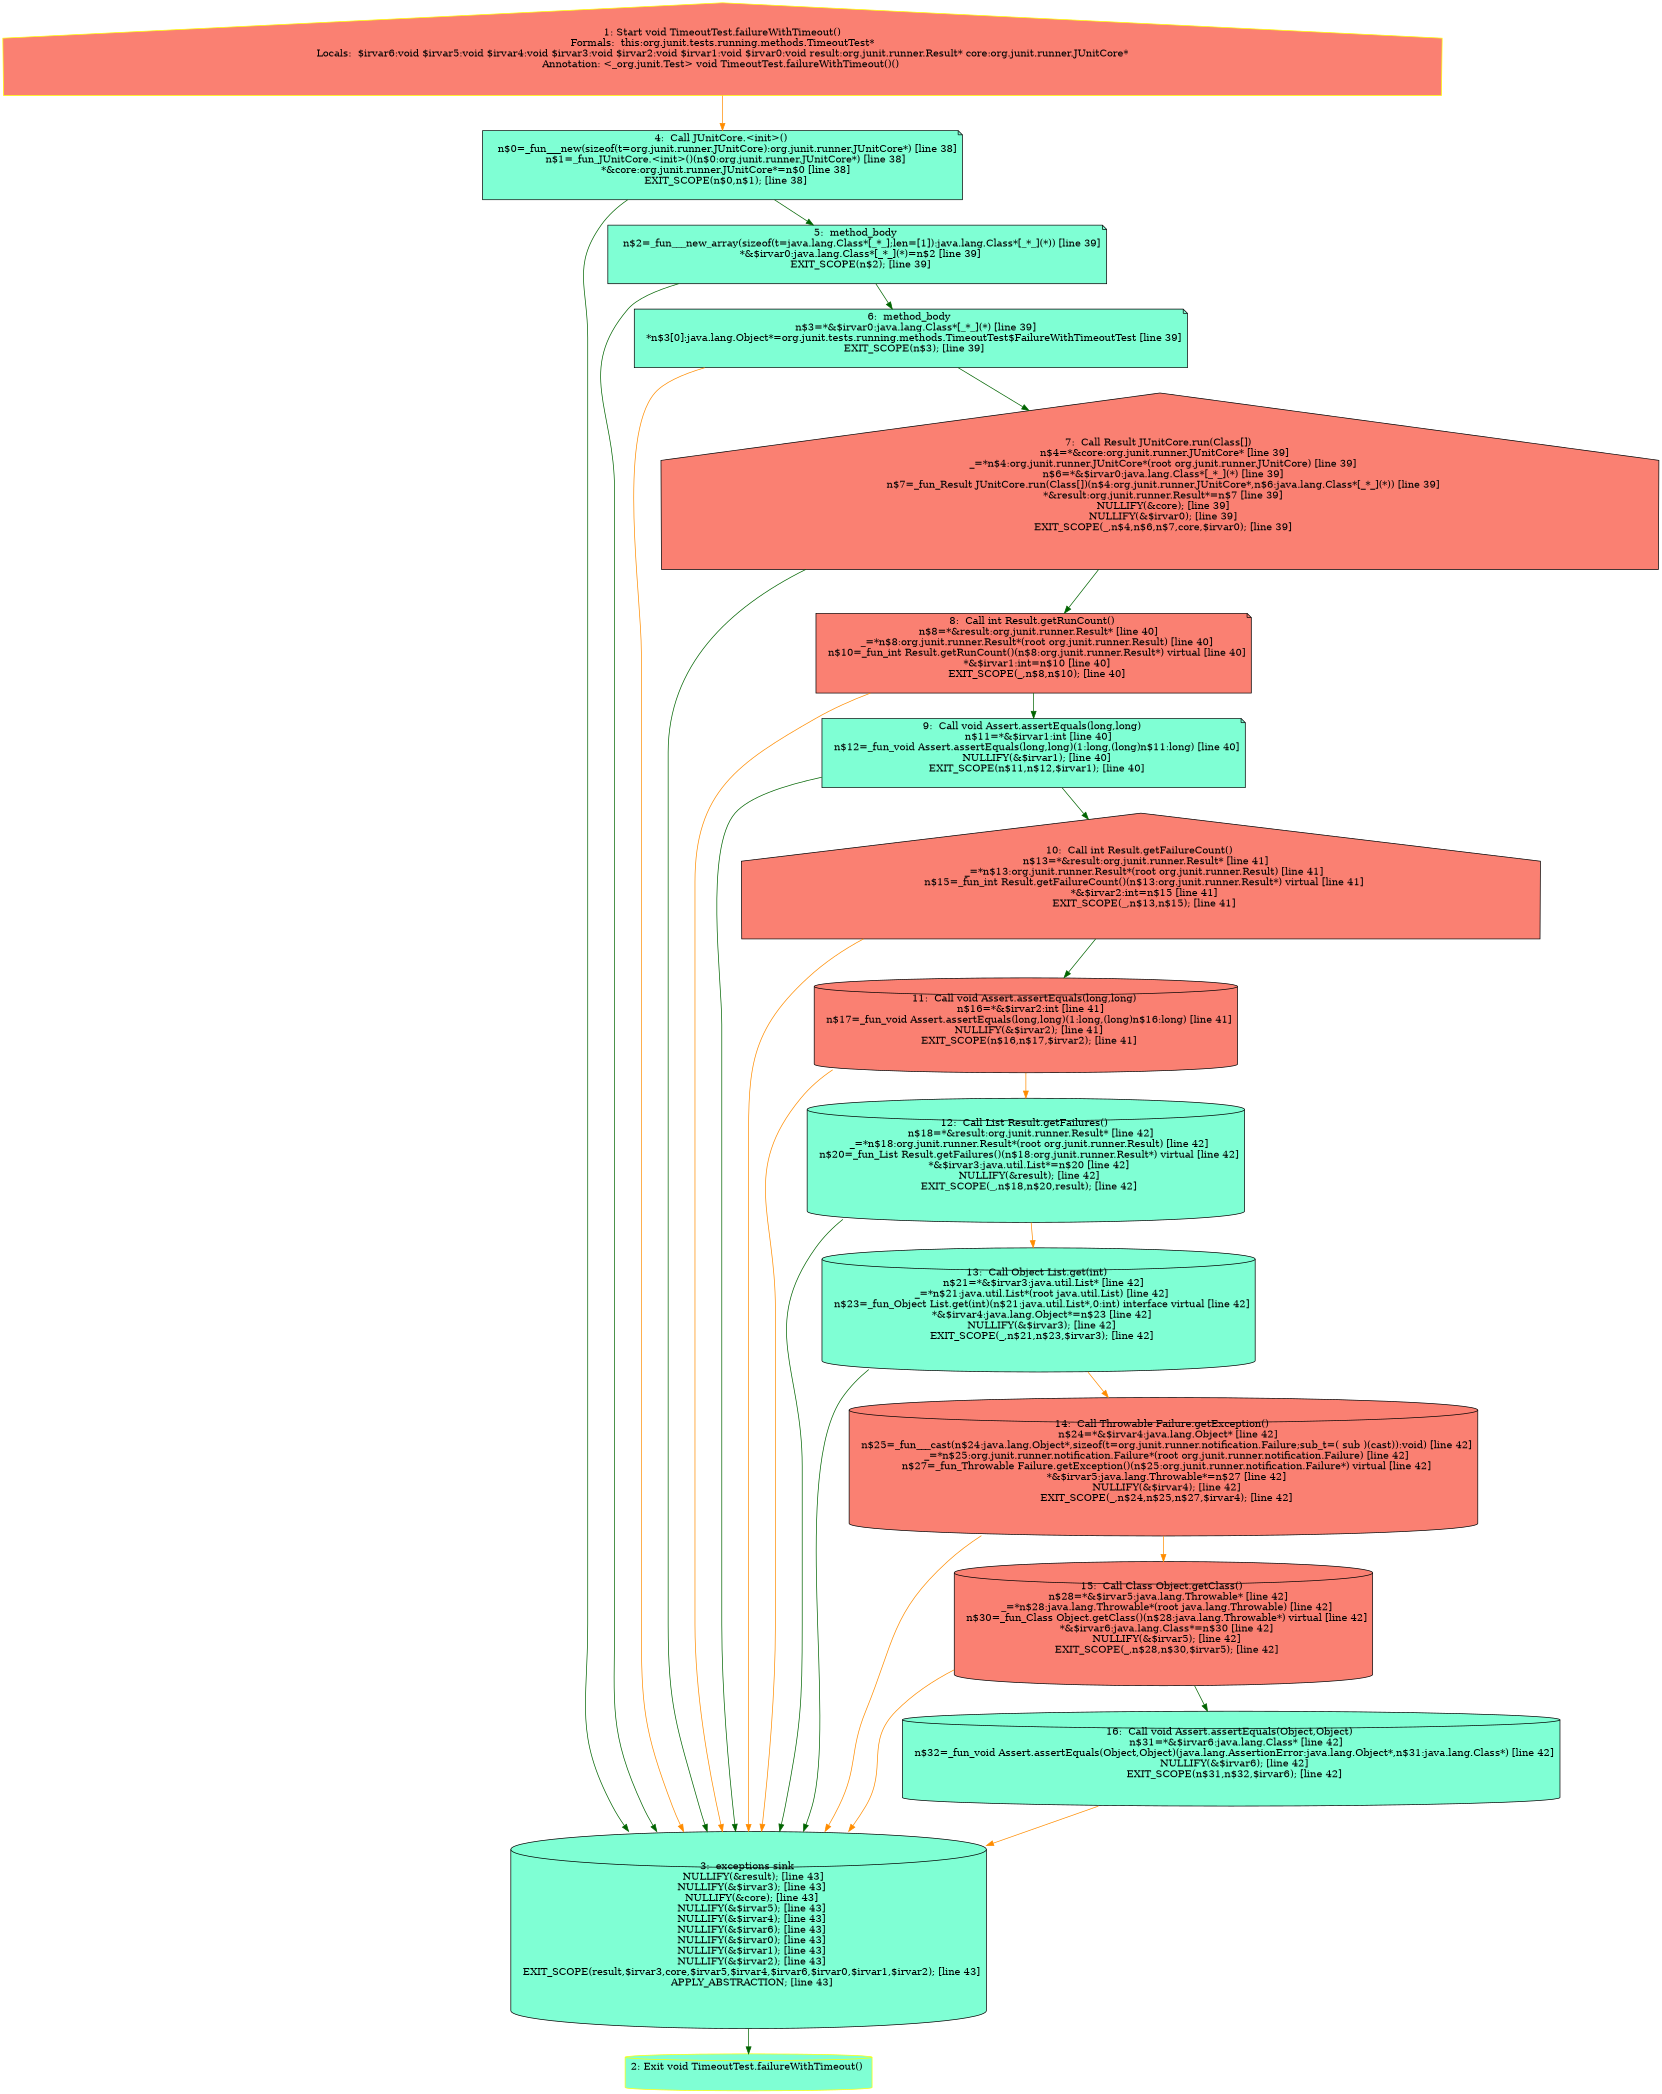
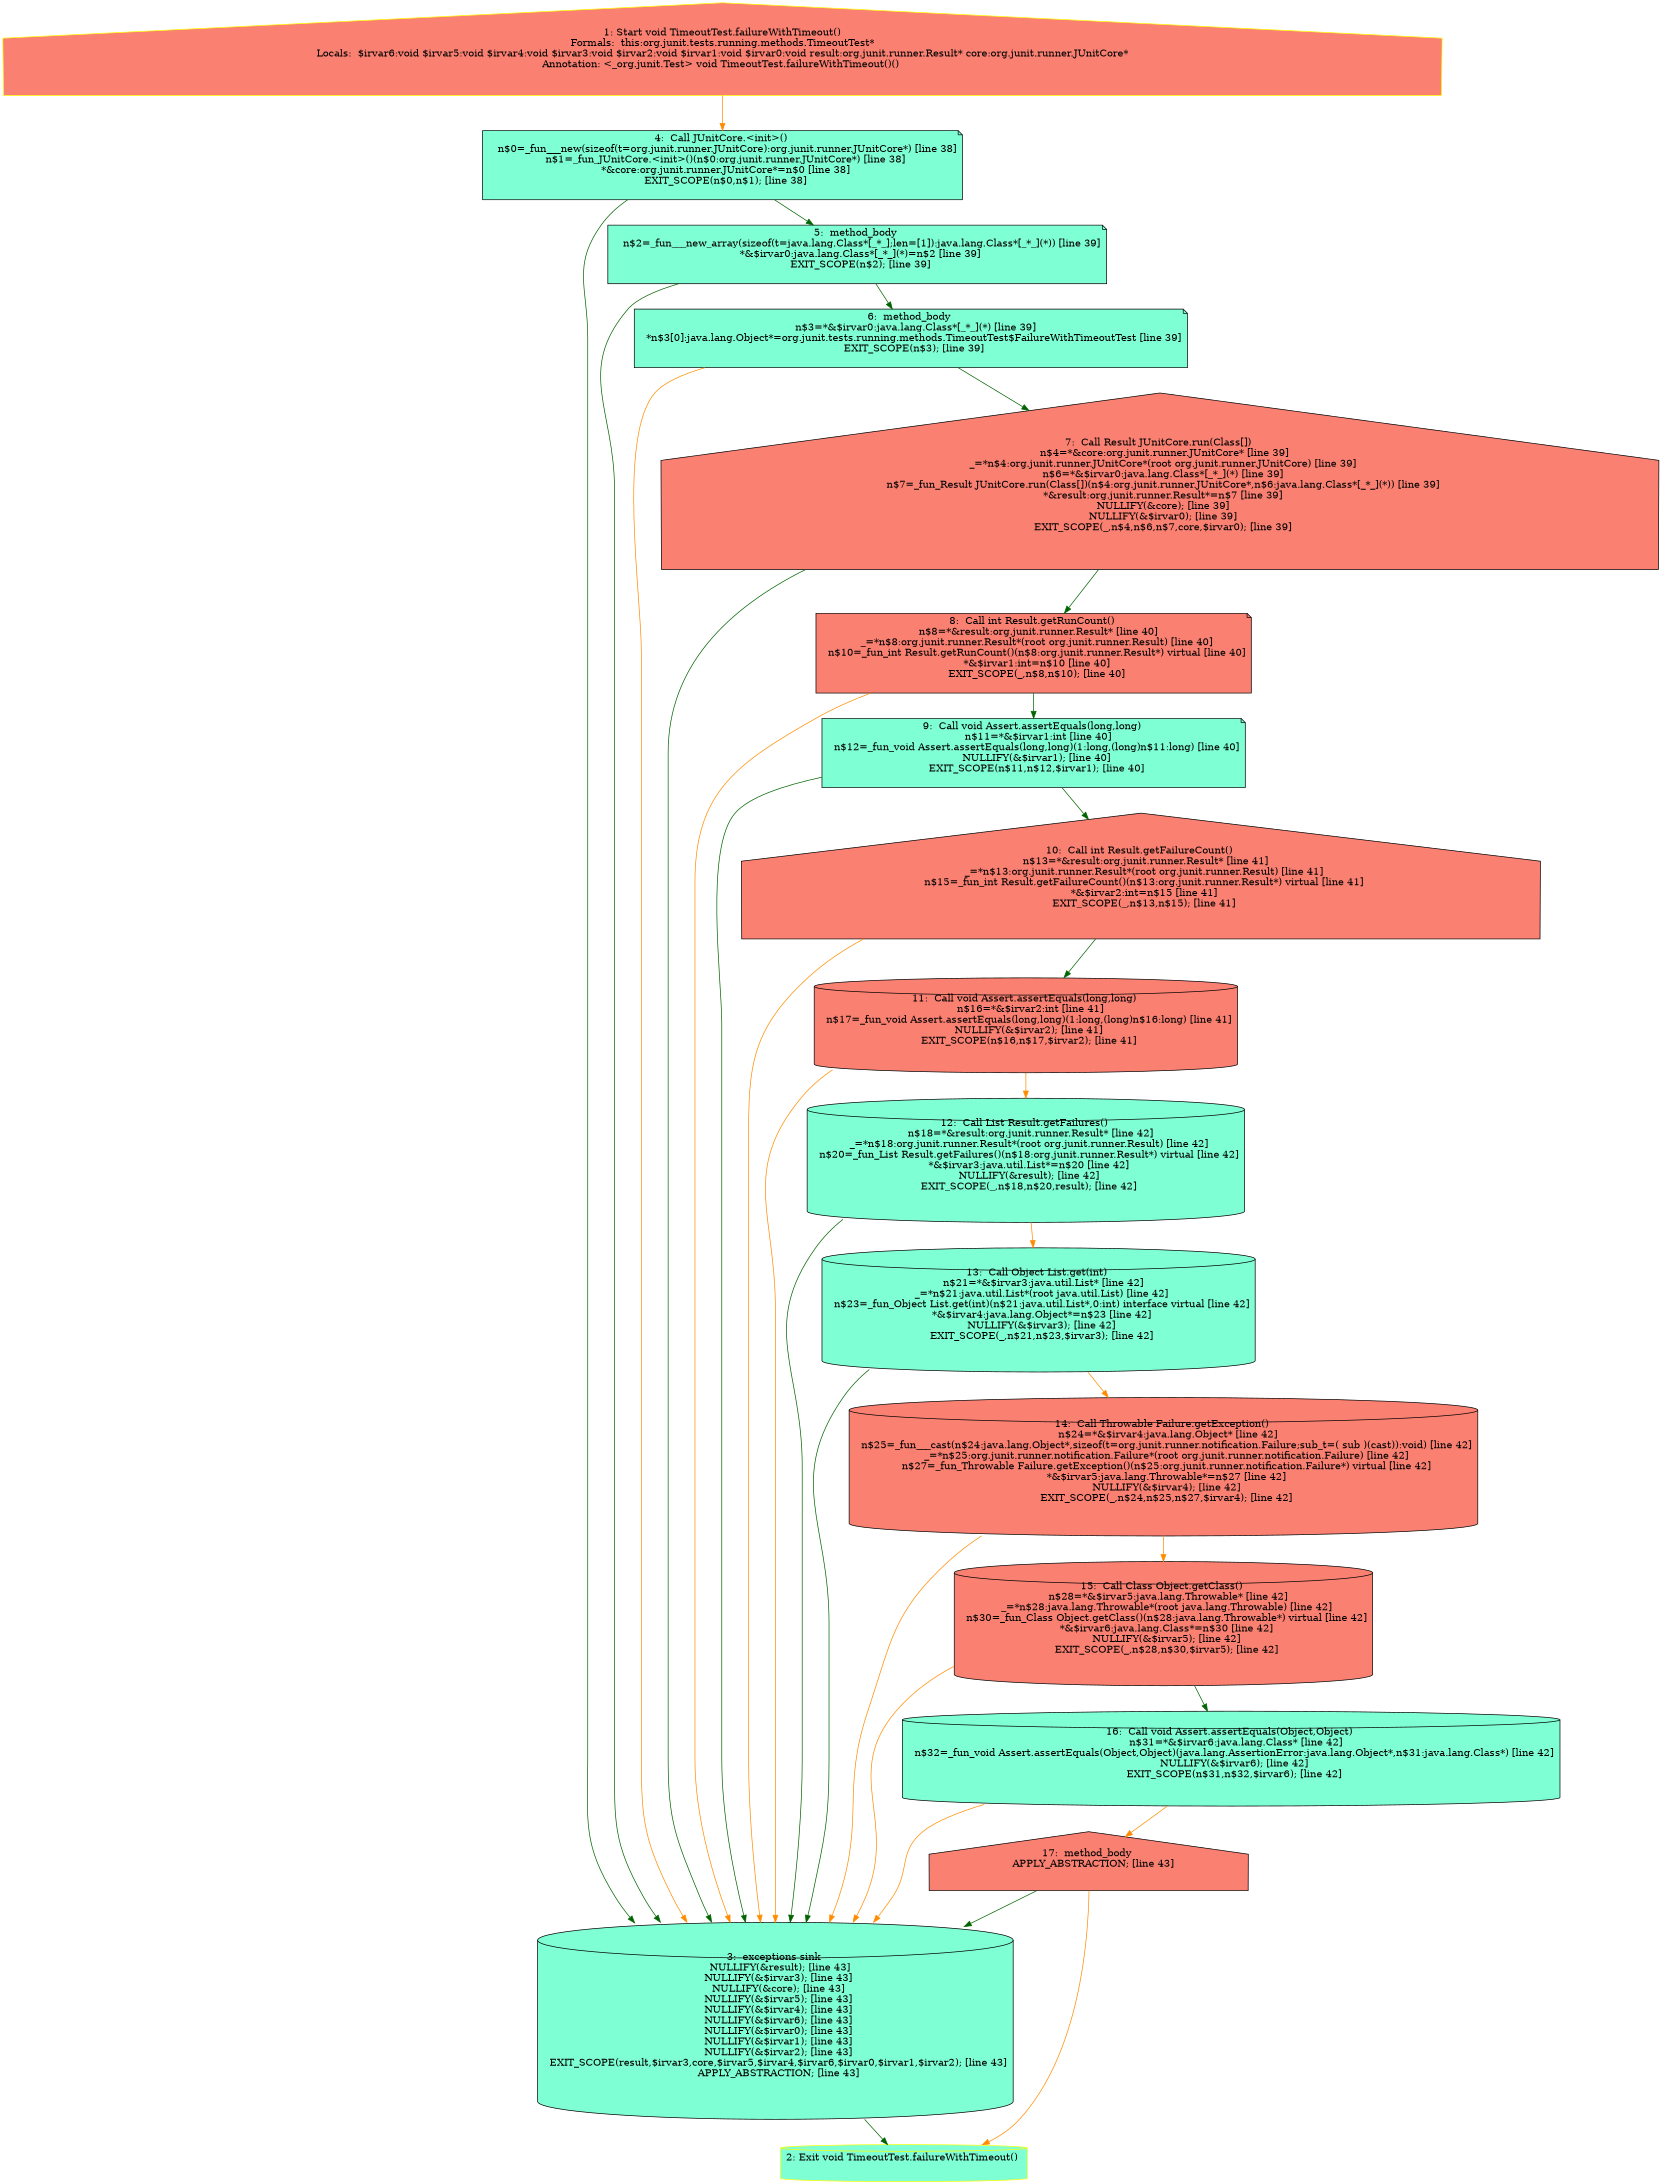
none -> (1089, 1864)
